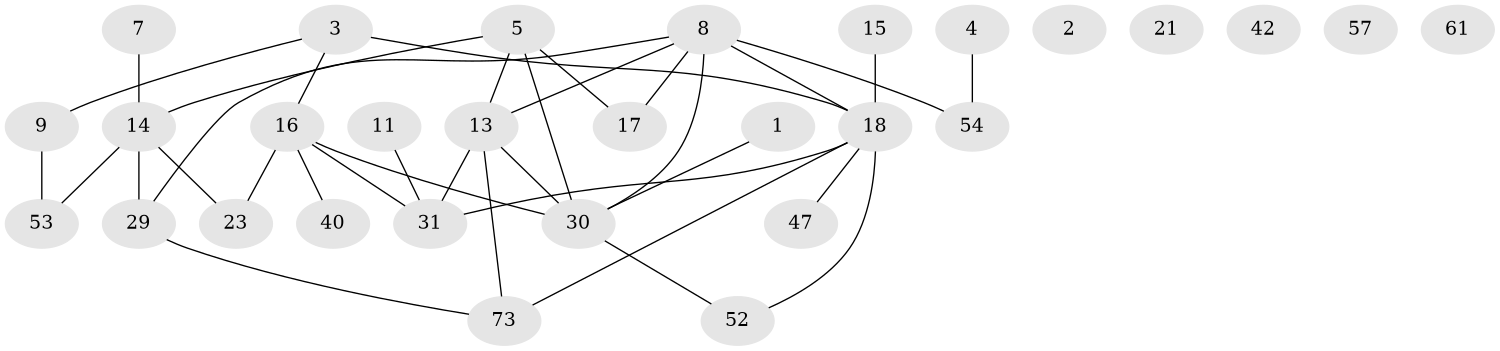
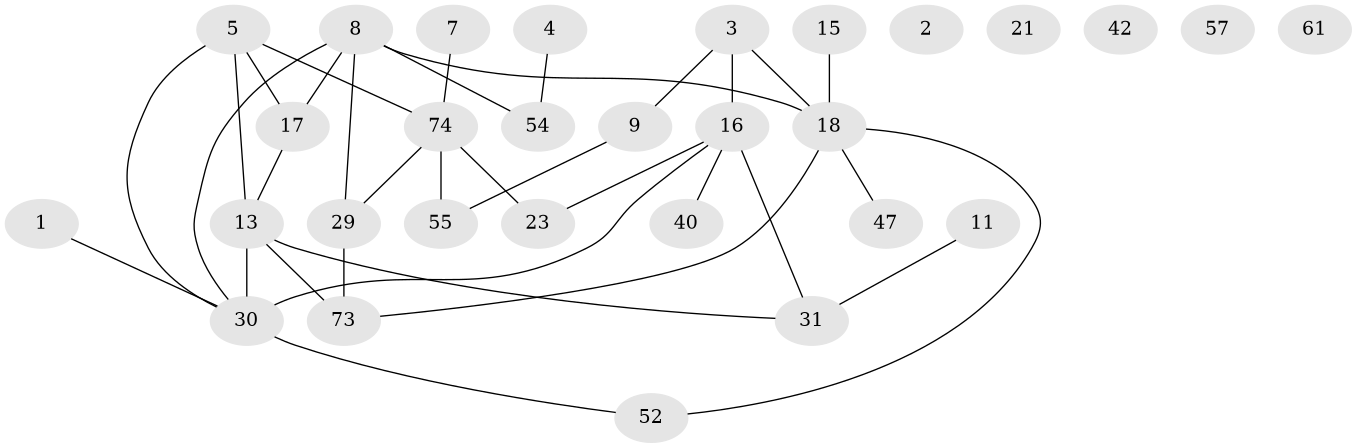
(593, 78) -> (270, 175)
(139, 127) -> (441, 127)
(628, 185) -> none
(42, 224) -> (441, 224)
